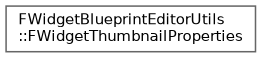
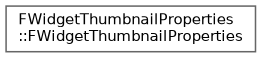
(131, 29) -> (131, 29)
